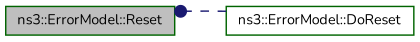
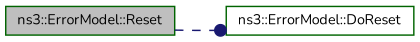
(206, 11) -> (195, 30)
